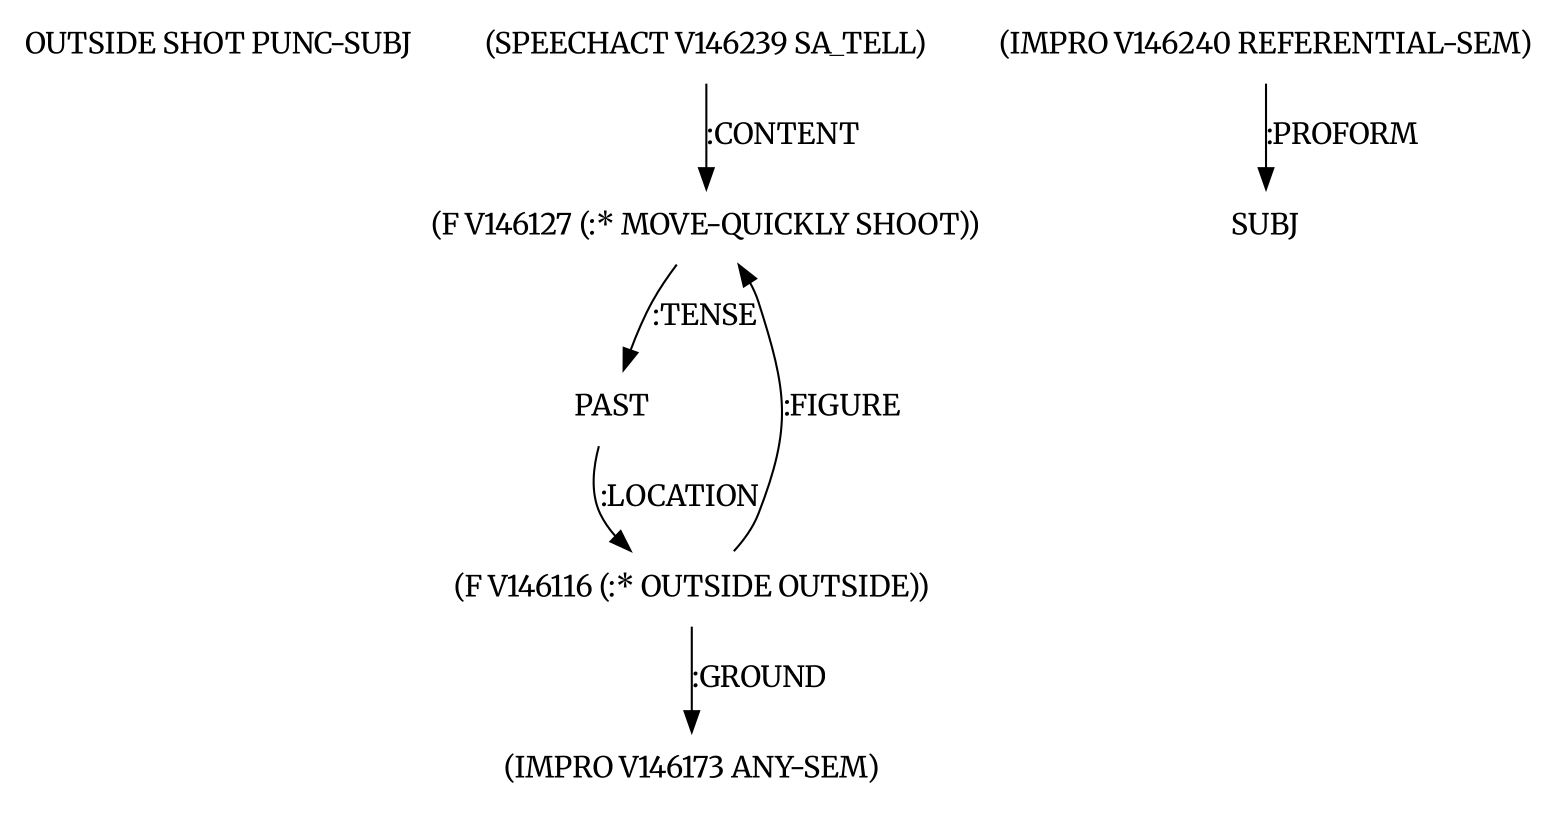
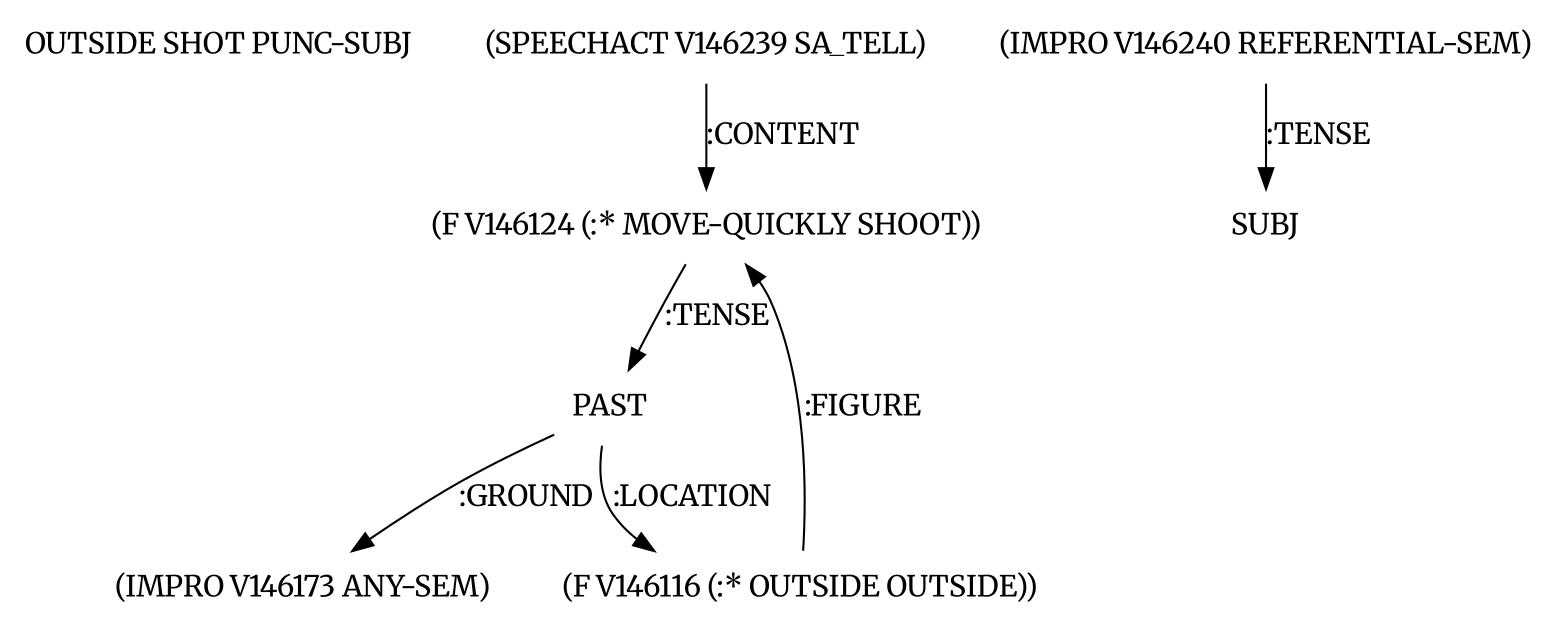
(1342, 136) -> (1319, 136)
(706, 227) -> (706, 227)
(692, 669) -> (460, 482)
